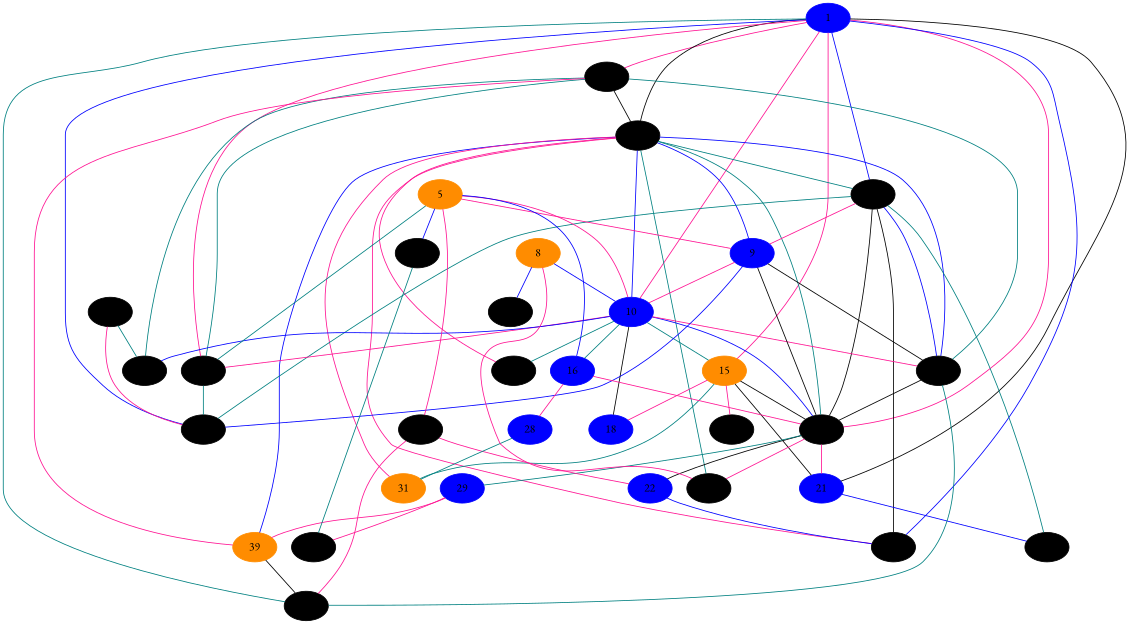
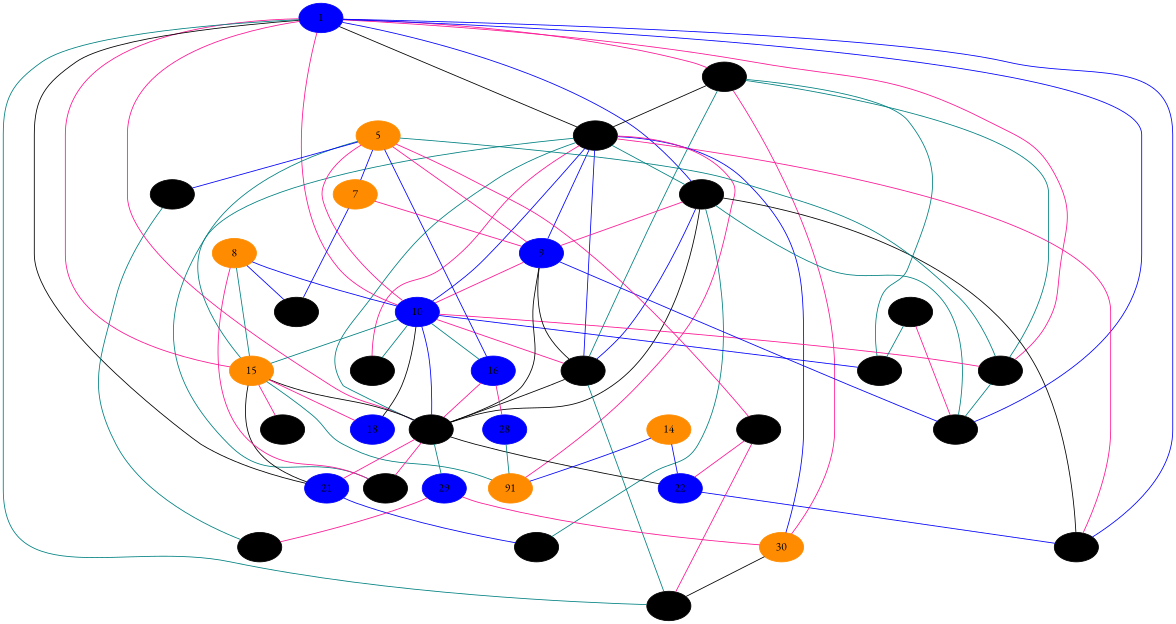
none -> (355, 194)
none -> (221, 217)
none -> (243, 312)
none -> (669, 430)
(403, 488) -> (510, 488)
(255, 547) -> (782, 547)
